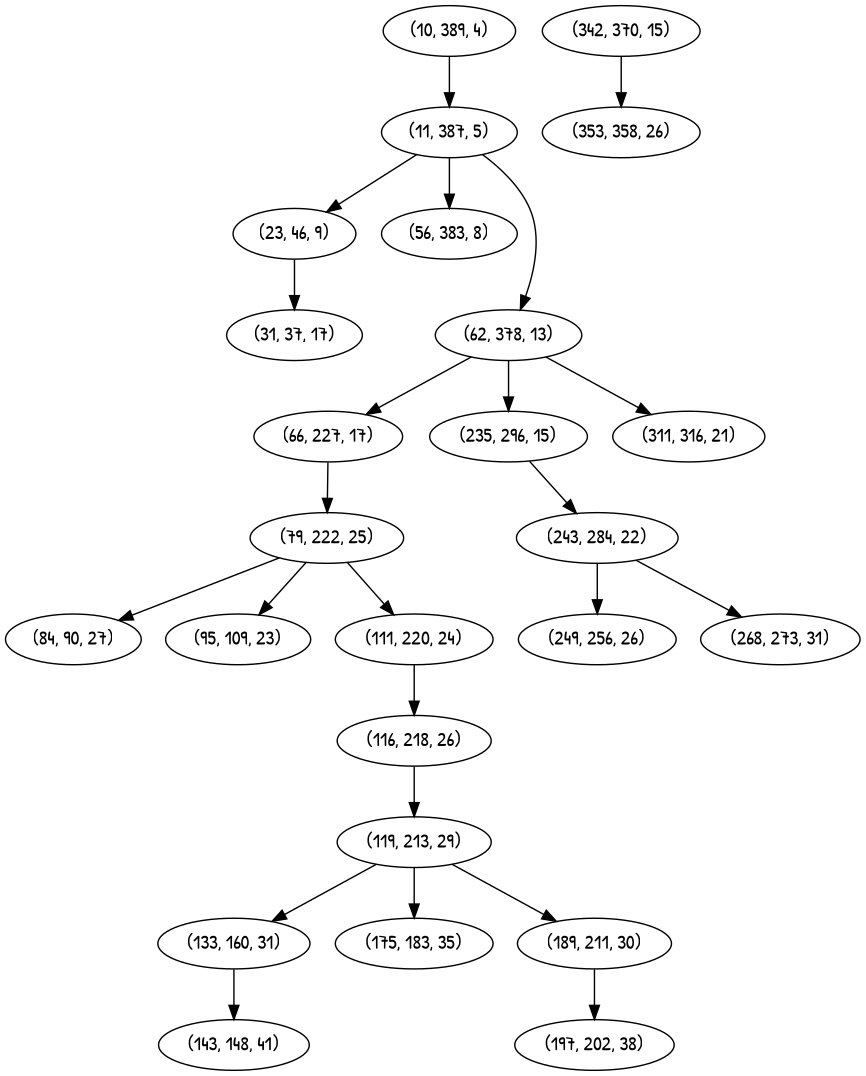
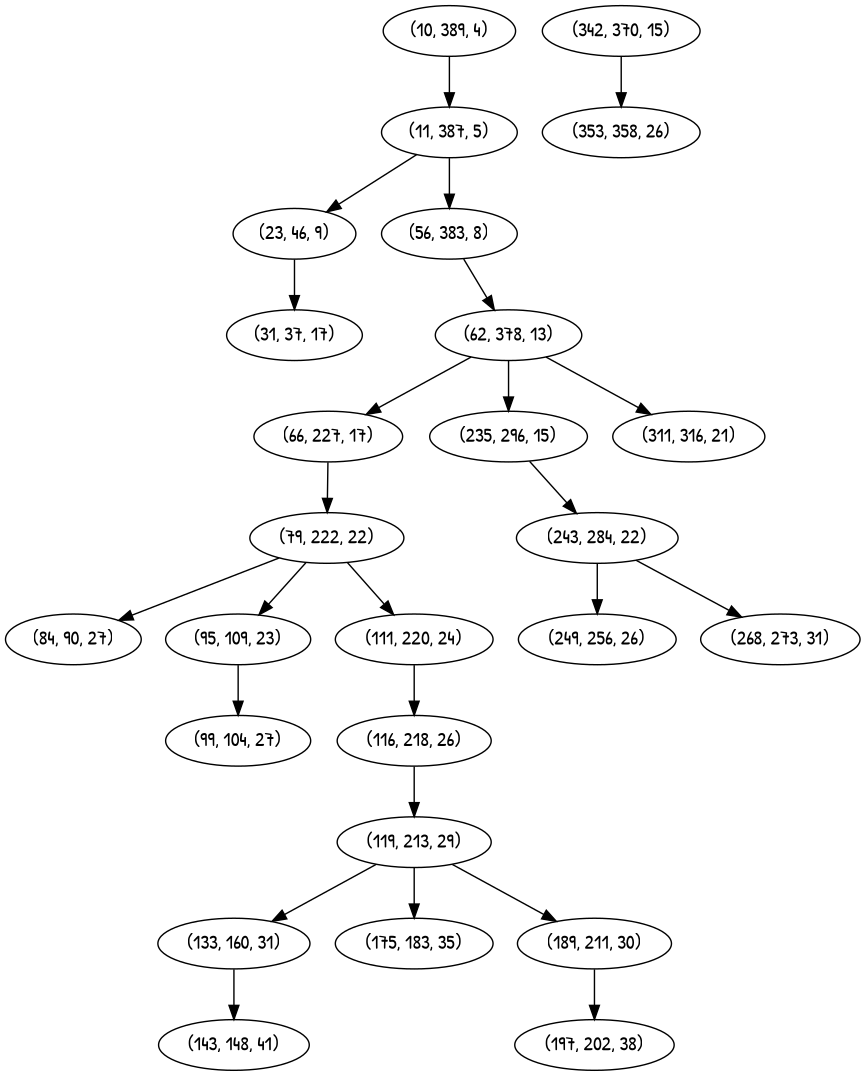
(533, 217) -> (475, 278)
(327, 538) -> (327, 538)
none -> (238, 741)
